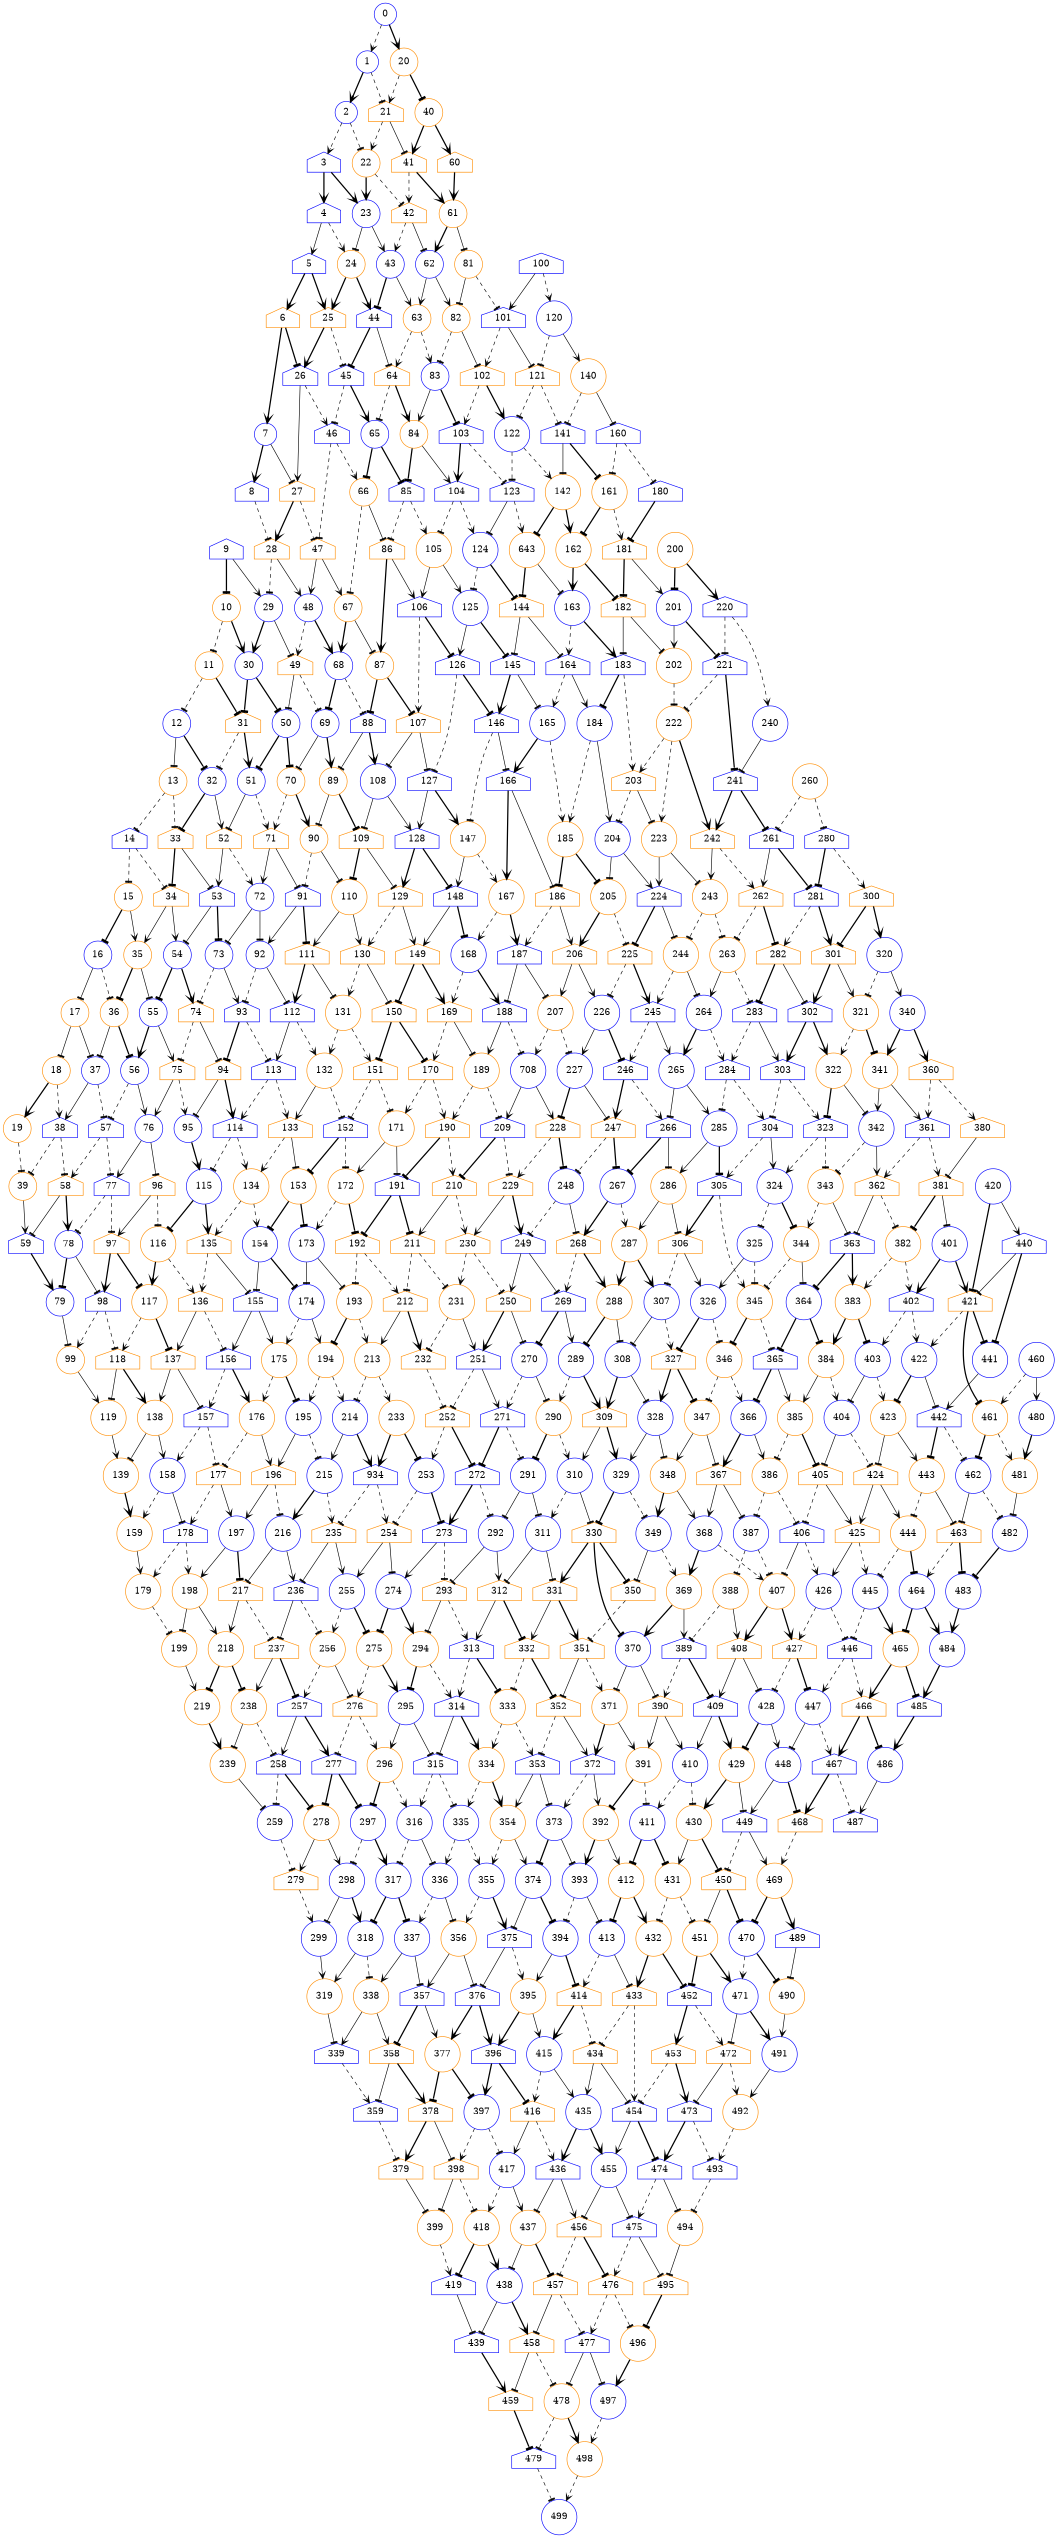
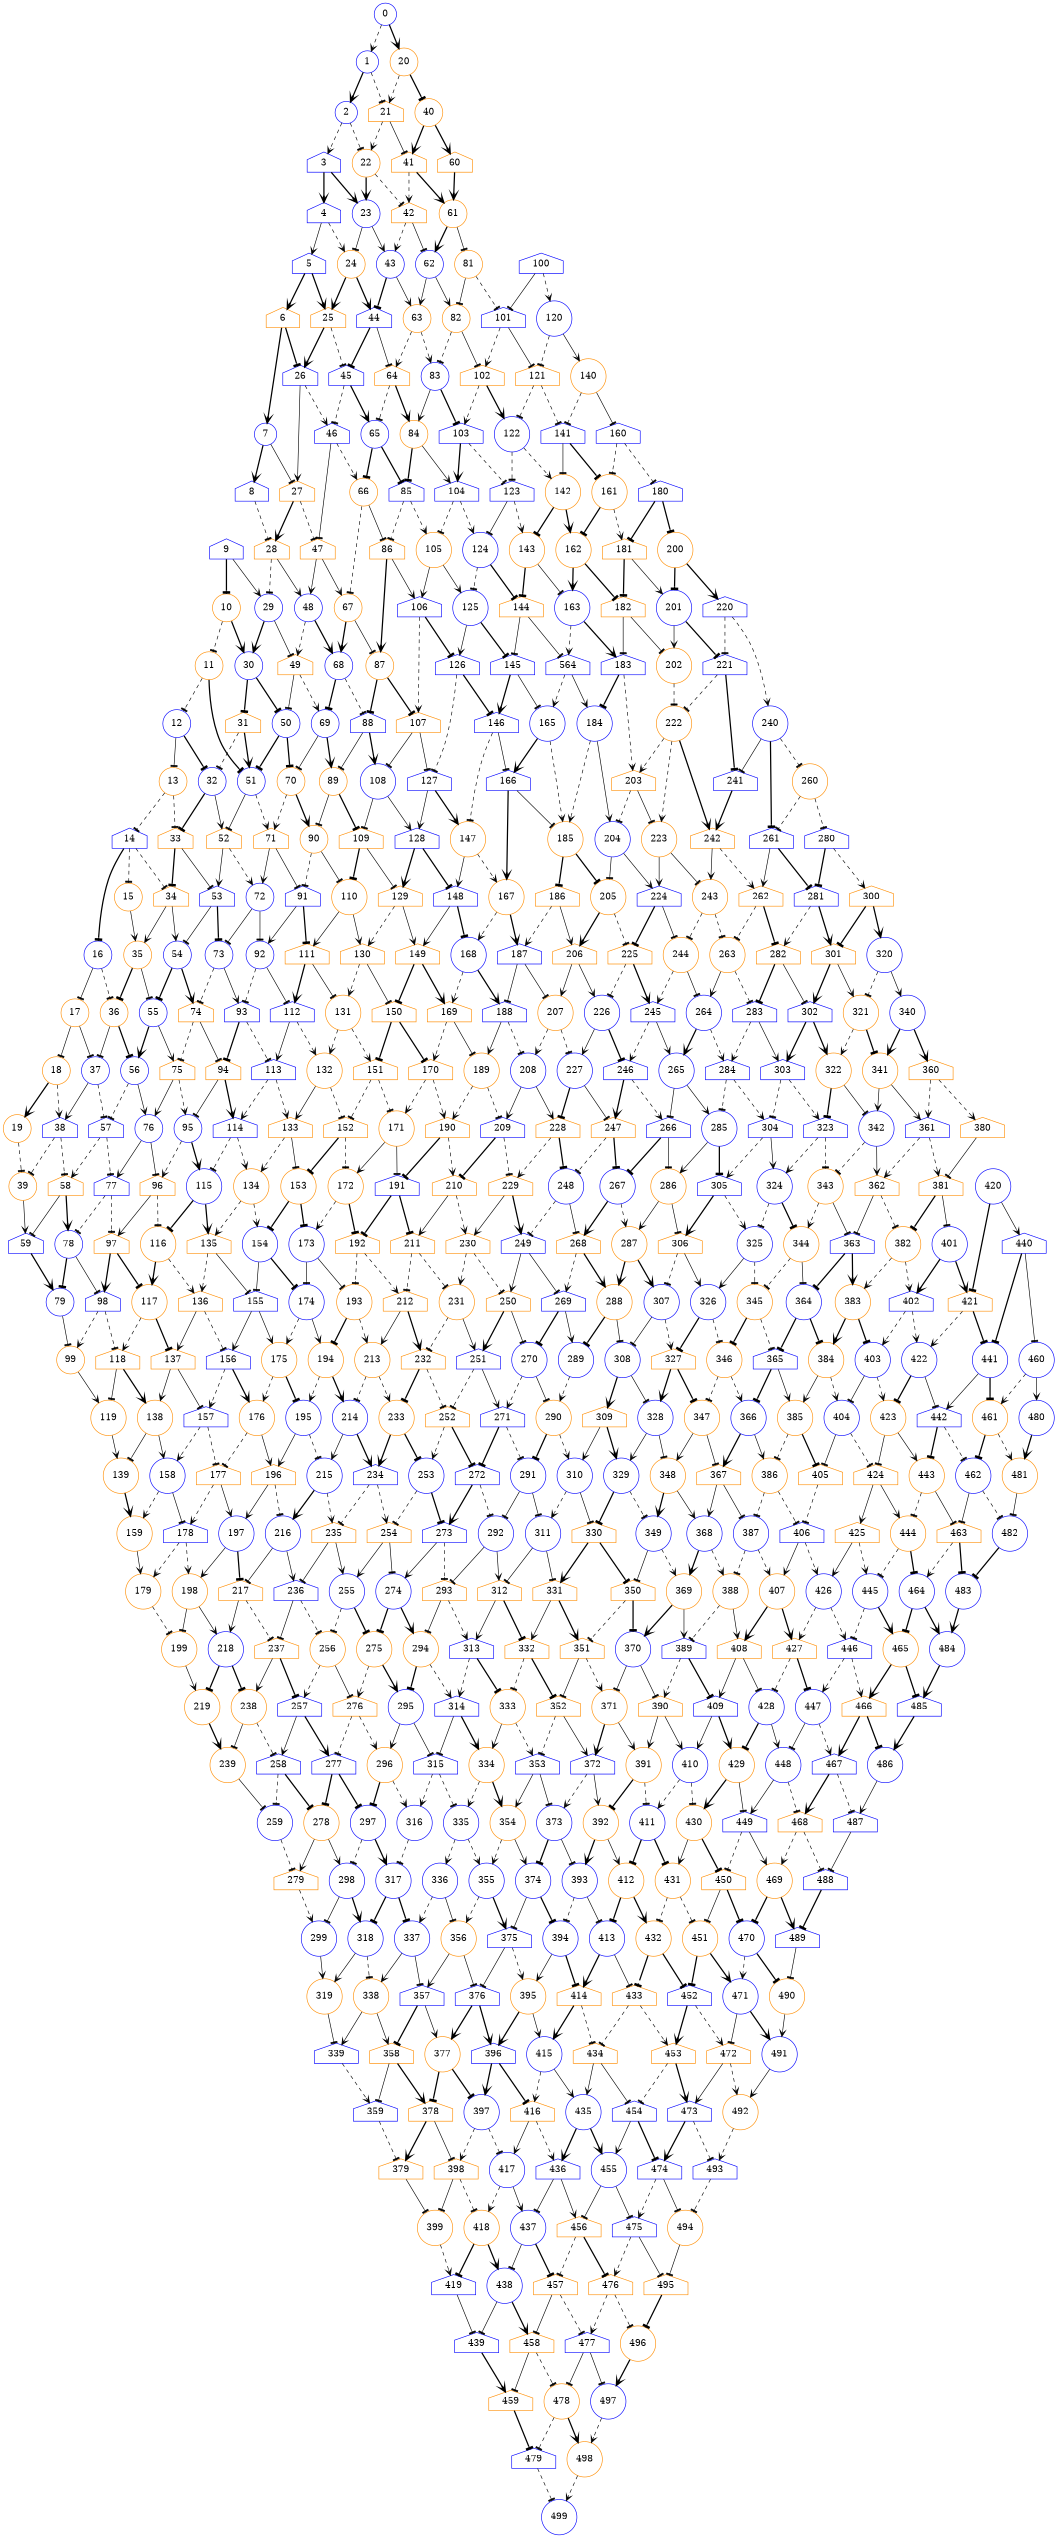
(523, 290) -> (523, 290)
(325, 490) -> (325, 490)
none -> (666, 515)
(527, 550) -> (527, 550)
(568, 666) -> (568, 666)
(309, 691) -> (309, 691)
(226, 695) -> (215, 727)
none -> (789, 751)
(753, 809) -> (771, 783)
(532, 838) -> (534, 807)
(114, 925) -> (105, 891)
(528, 1071) -> (528, 1071)
(346, 1129) -> (346, 1129)
none -> (173, 1156)
(725, 1240) -> (734, 1210)
(998, 1272) -> (1030, 1296)
(964, 1357) -> (990, 1387)
none -> (412, 1384)
(337, 1386) -> (337, 1386)
(590, 1389) -> none
(375, 1476) -> (375, 1476)
(837, 1502) -> none
(792, 1556) -> (792, 1556)
(737, 1560) -> (716, 1560)
(763, 1560) -> (763, 1560)
(600, 1590) -> (633, 1615)
(338, 1619) -> (338, 1619)
(837, 1621) -> (837, 1621)
(226, 1649) -> (226, 1649)
(498, 1733) -> (498, 1733)
(792, 1796) -> (792, 1796)
(427, 1850) -> none
none -> (826, 1881)
(593, 1968) -> (593, 1968)
(644, 1968) -> (644, 1968)
(634, 2050) -> (652, 2023)
(710, 2082) -> (710, 2082)
(528, 2228) -> (528, 2228)
